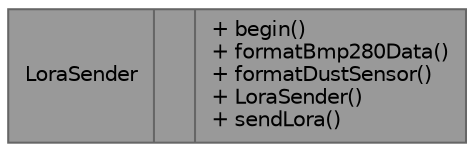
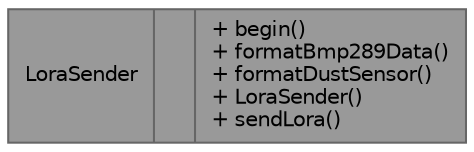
(330, 52) -> (330, 52)
